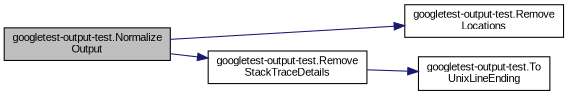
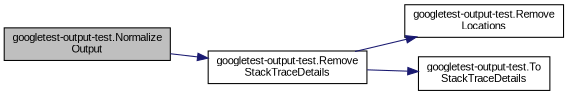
(282, 33) -> (381, 45)
(484, 74) -> (484, 74)
